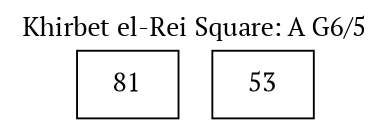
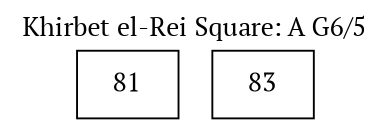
(263, 85) -> (263, 85)
